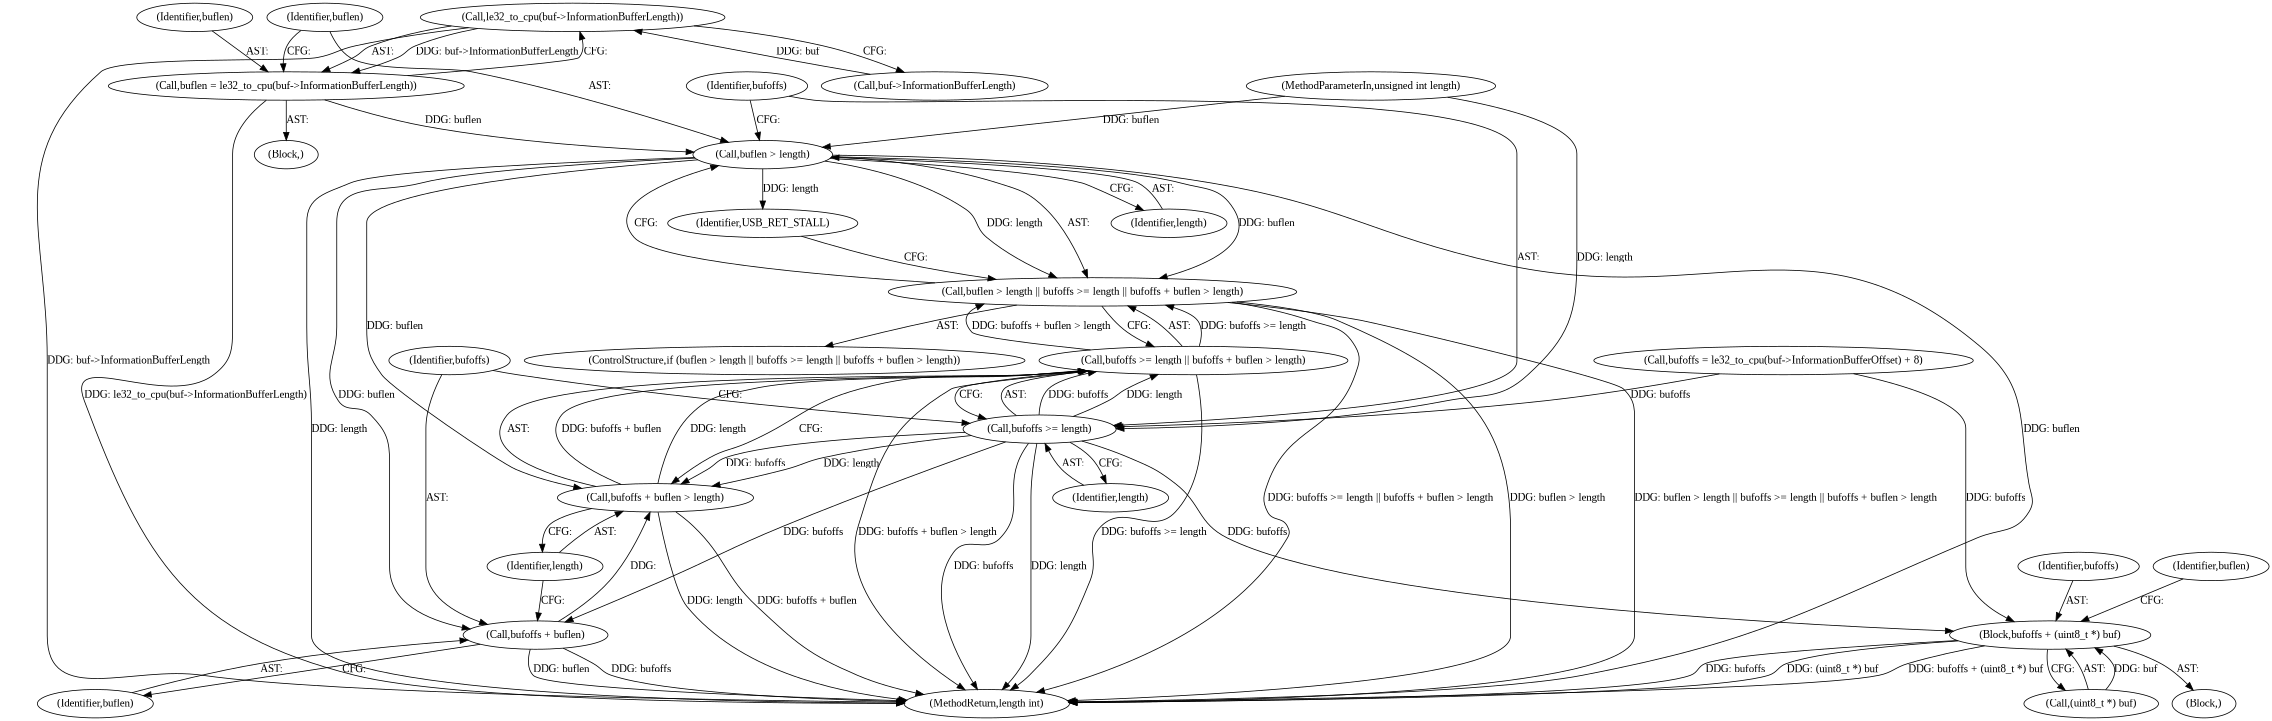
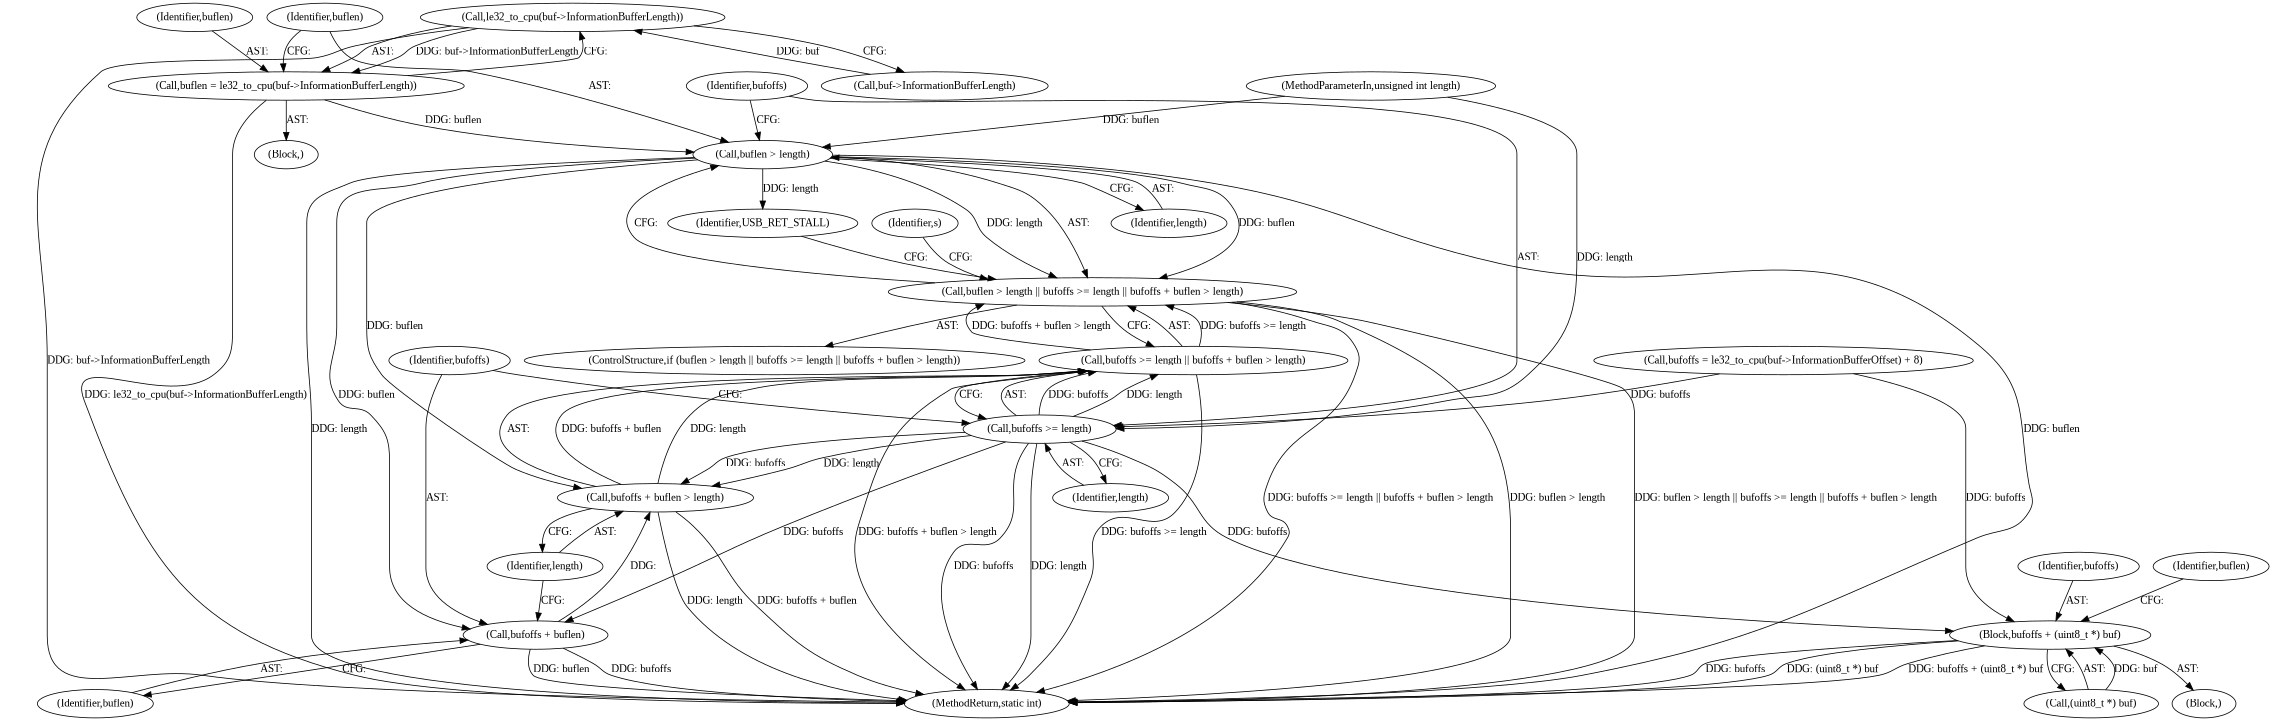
none -> (915, 223)
(870, 387) -> none
(987, 704) -> (987, 704)
